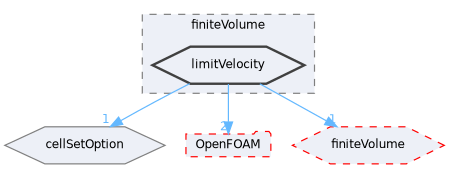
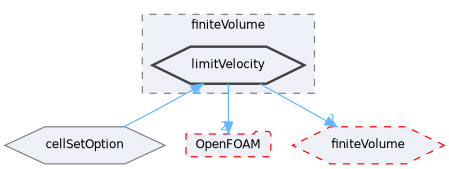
(155, 102) -> (158, 109)
